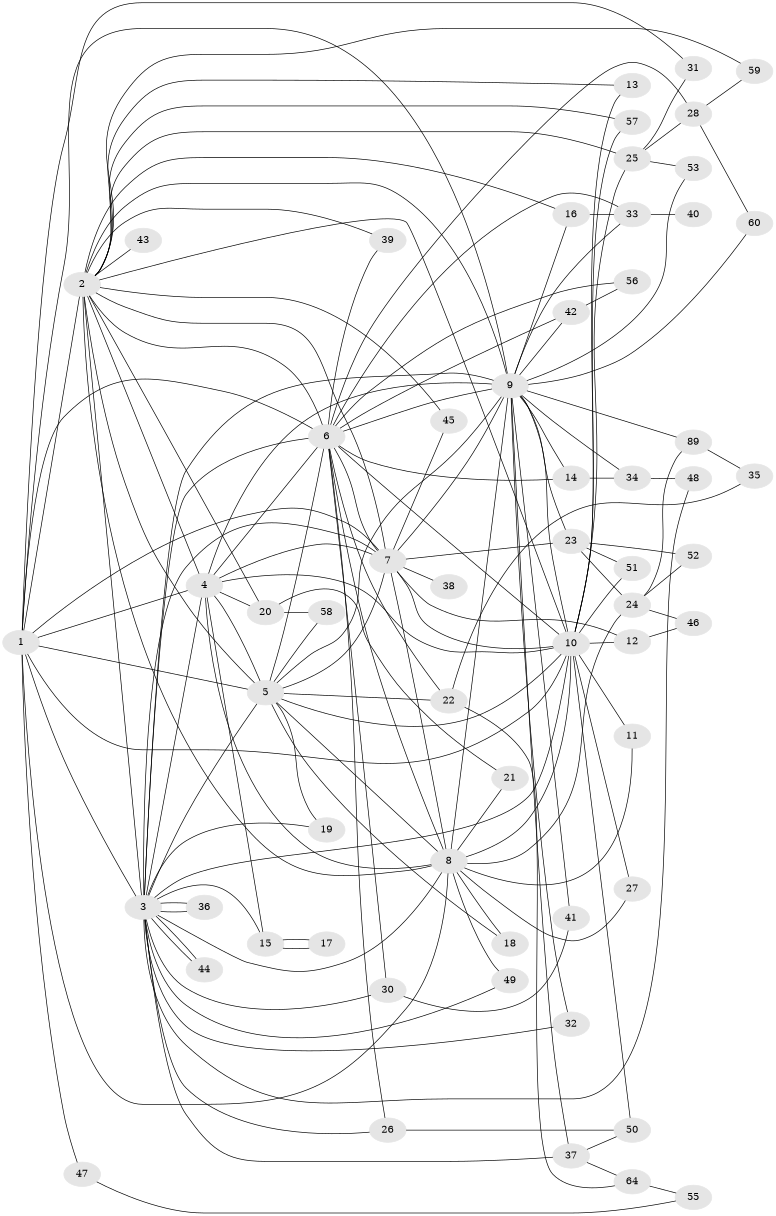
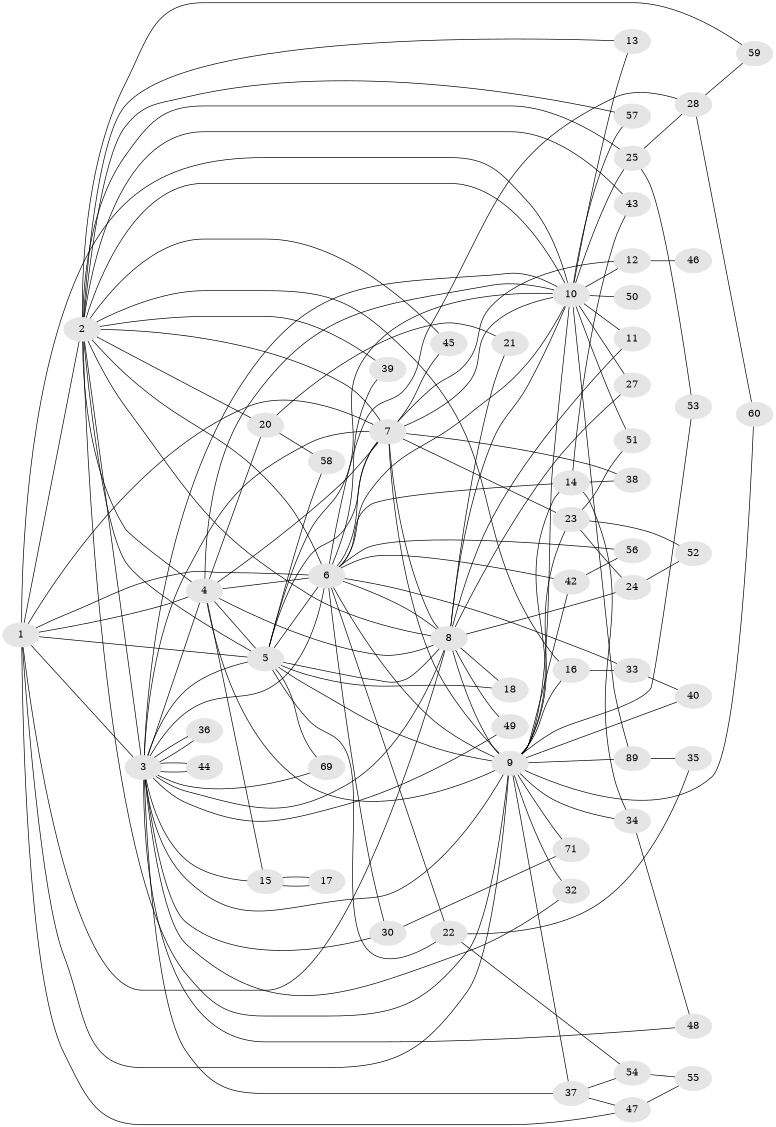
(693, 69) -> none
(558, 287) -> (602, 730)
none -> (592, 335)
none -> (597, 482)
(663, 524) -> (598, 539)
(663, 614) -> none
(327, 830) -> (327, 767)
(571, 918) -> (571, 850)
(388, 1130) -> none
(602, 1143) -> (602, 1102)
(632, 1182) -> (632, 1073)
